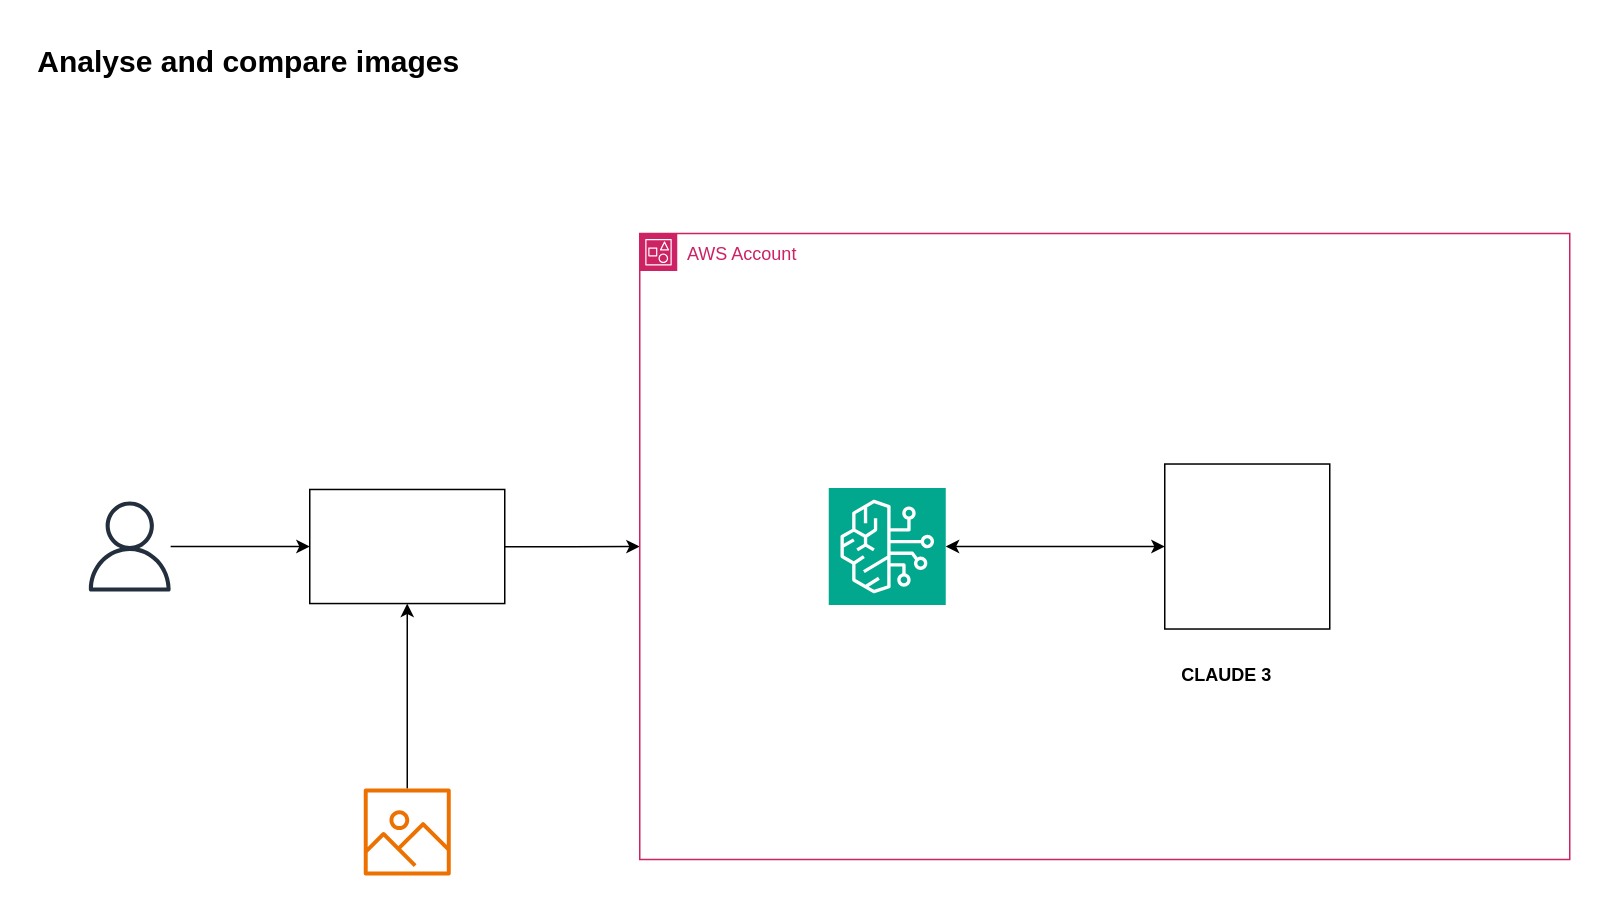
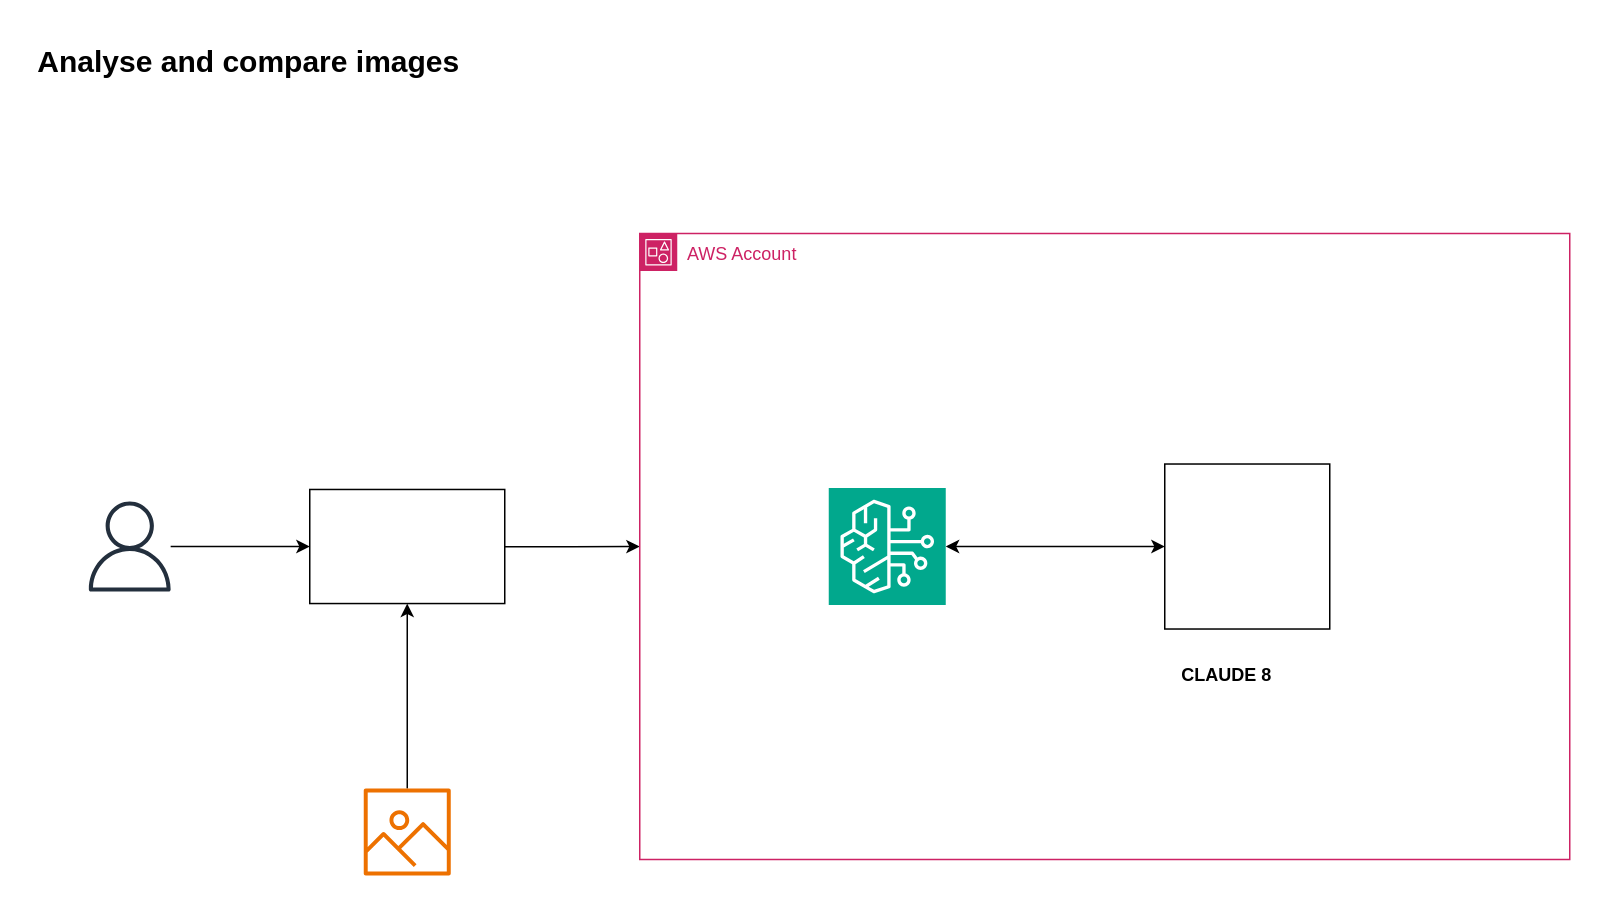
(1227, 676) -> (1227, 676)
